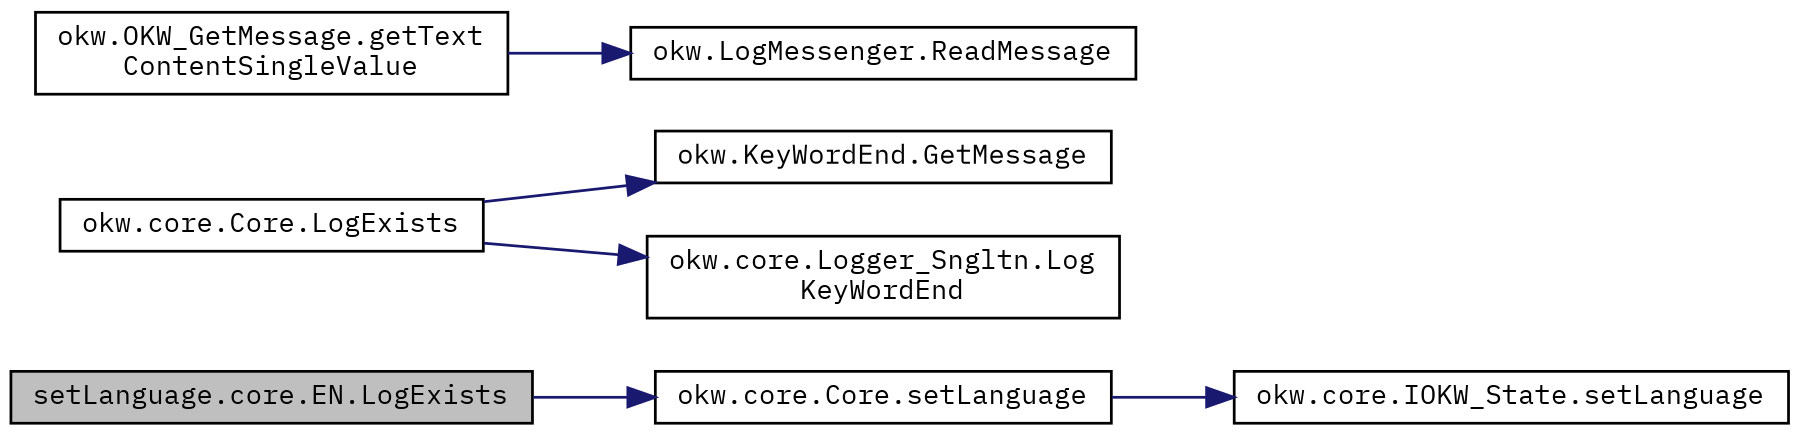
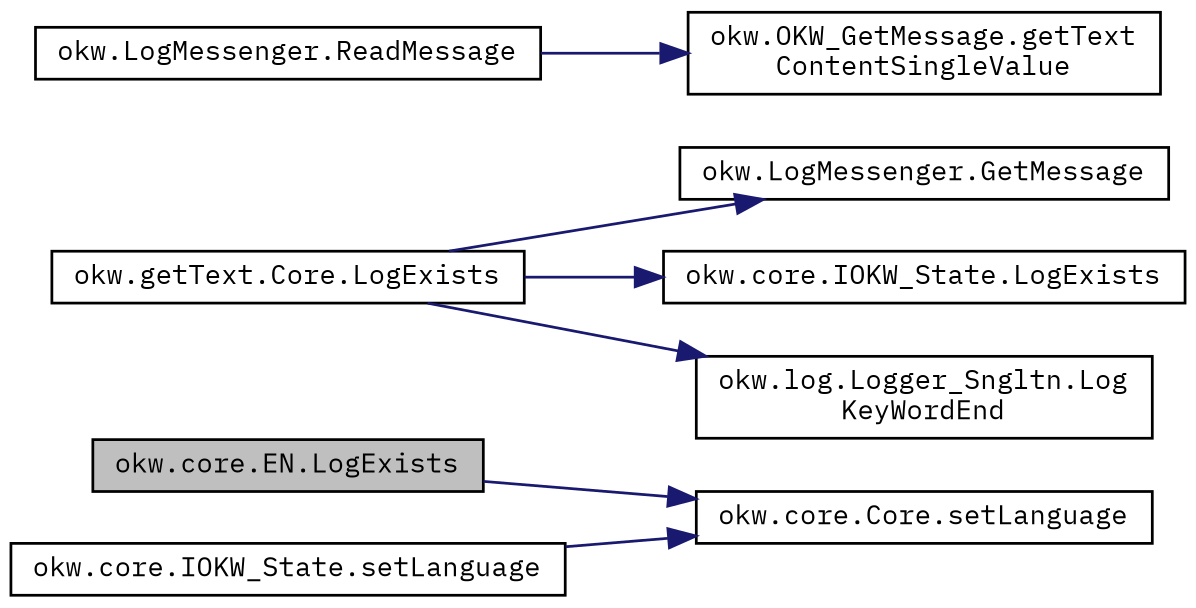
(555, 53) -> (600, 53)
(883, 157) -> (924, 173)
(272, 225) -> (288, 277)
(883, 277) -> (924, 397)
none -> (924, 277)
(272, 397) -> (288, 466)
(1159, 397) -> (617, 543)
